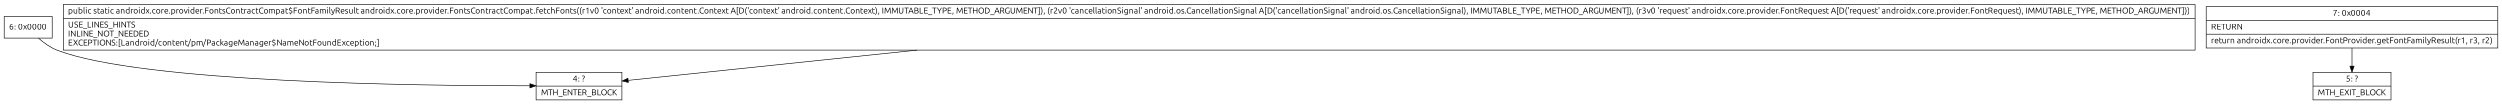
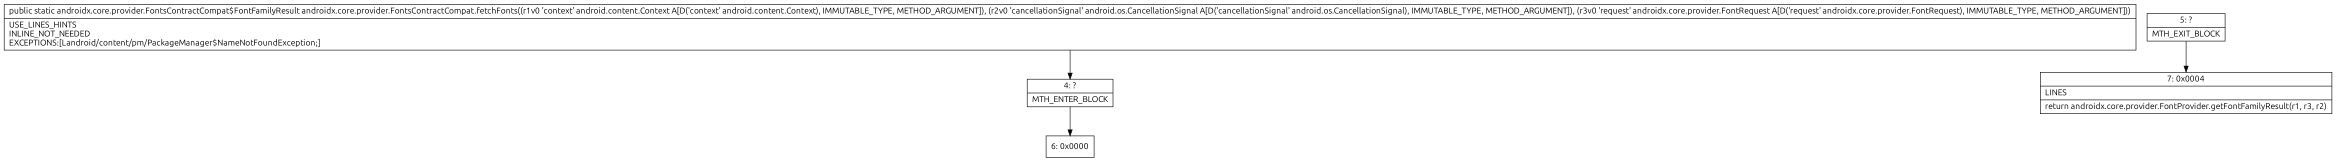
(2227, 27) -> (2056, 93)
(2352, 57) -> (2186, 54)
(281, 80) -> (1070, 118)
